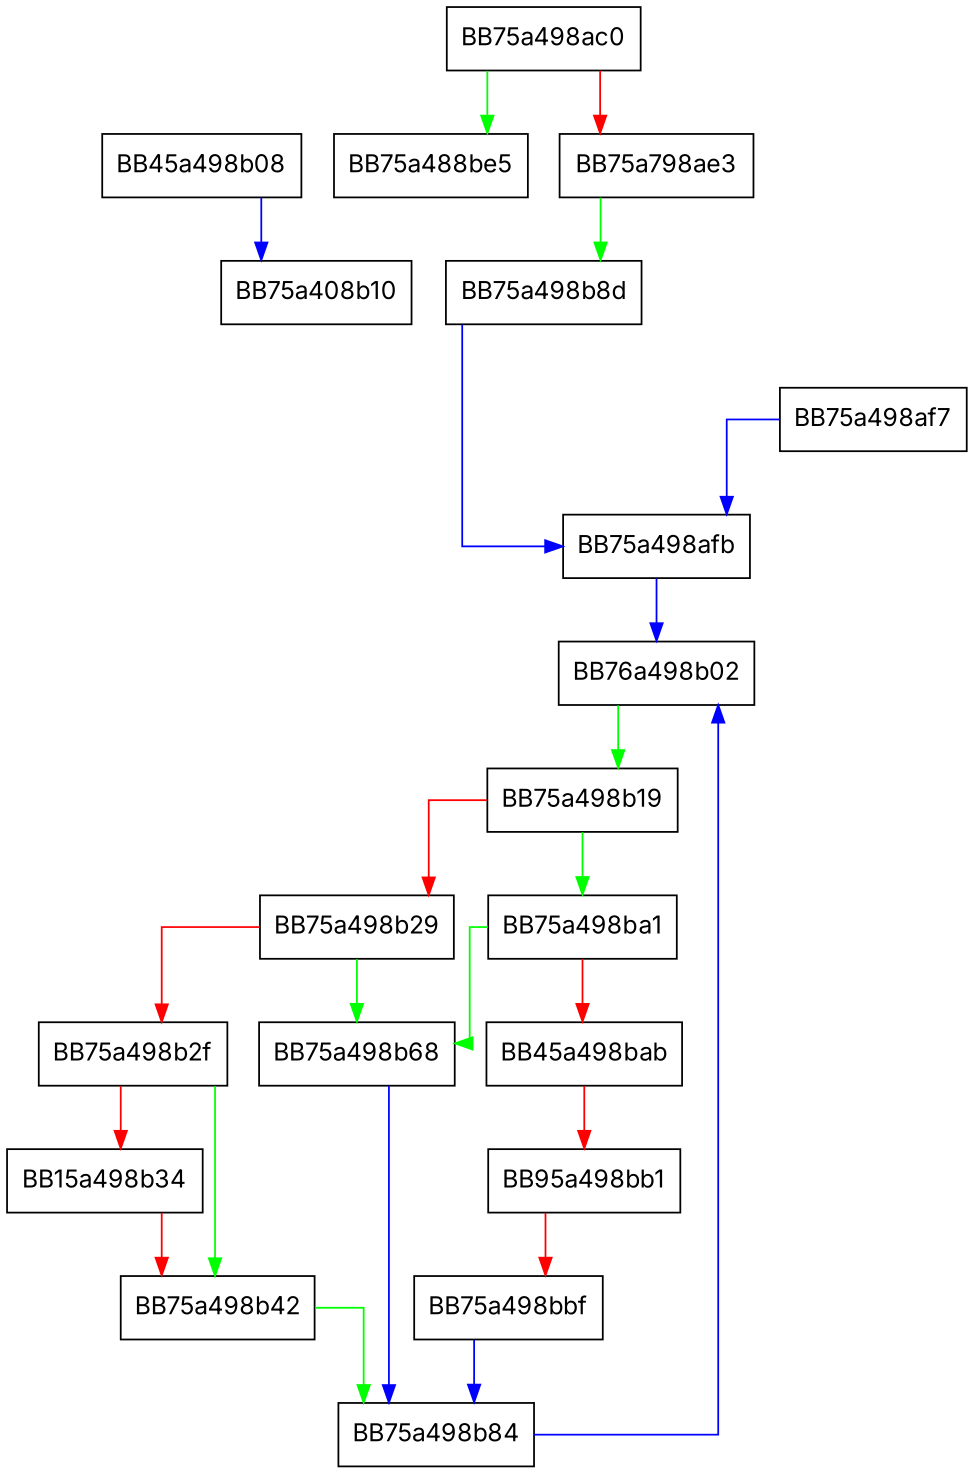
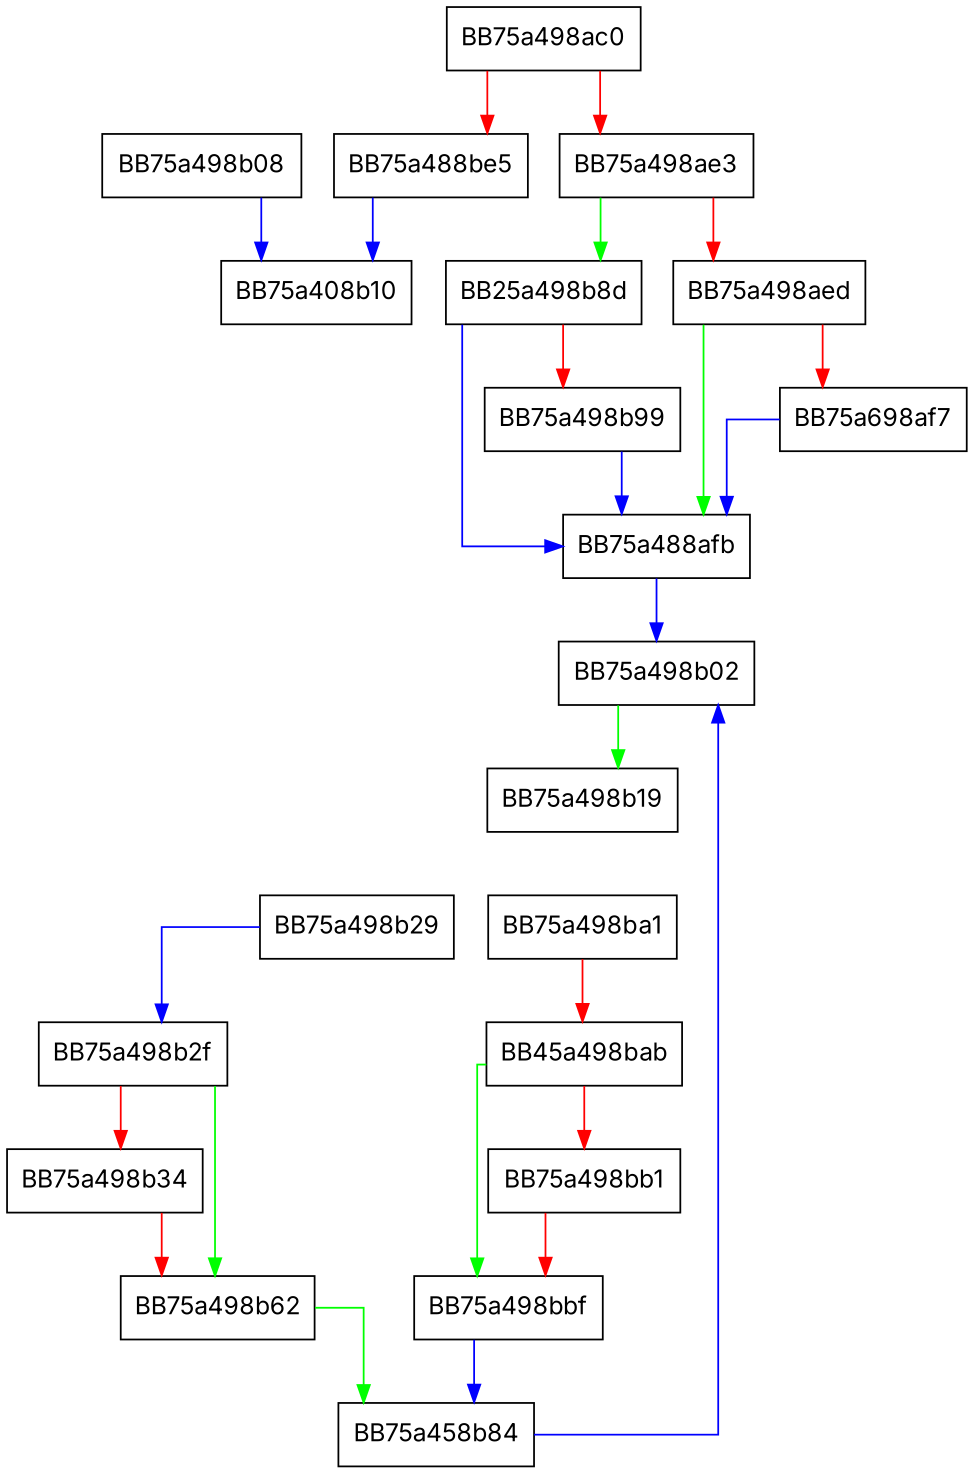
(487, 93) -> (487, 93)
(202, 166) -> (202, 166)
(657, 166) -> (657, 166)
none -> (373, 220)
(544, 293) -> (544, 293)
none -> (769, 293)
none -> (583, 419)
(873, 419) -> (873, 419)
(657, 546) -> (657, 546)
(657, 673) -> (657, 673)
(429, 810) -> none
(583, 855) -> none
(172, 927) -> (172, 927)
(357, 1054) -> none
none -> (477, 1157)
(105, 1181) -> (105, 1181)
(584, 1181) -> (584, 1181)
(218, 1308) -> (218, 1308)
(436, 1435) -> (436, 1435)
